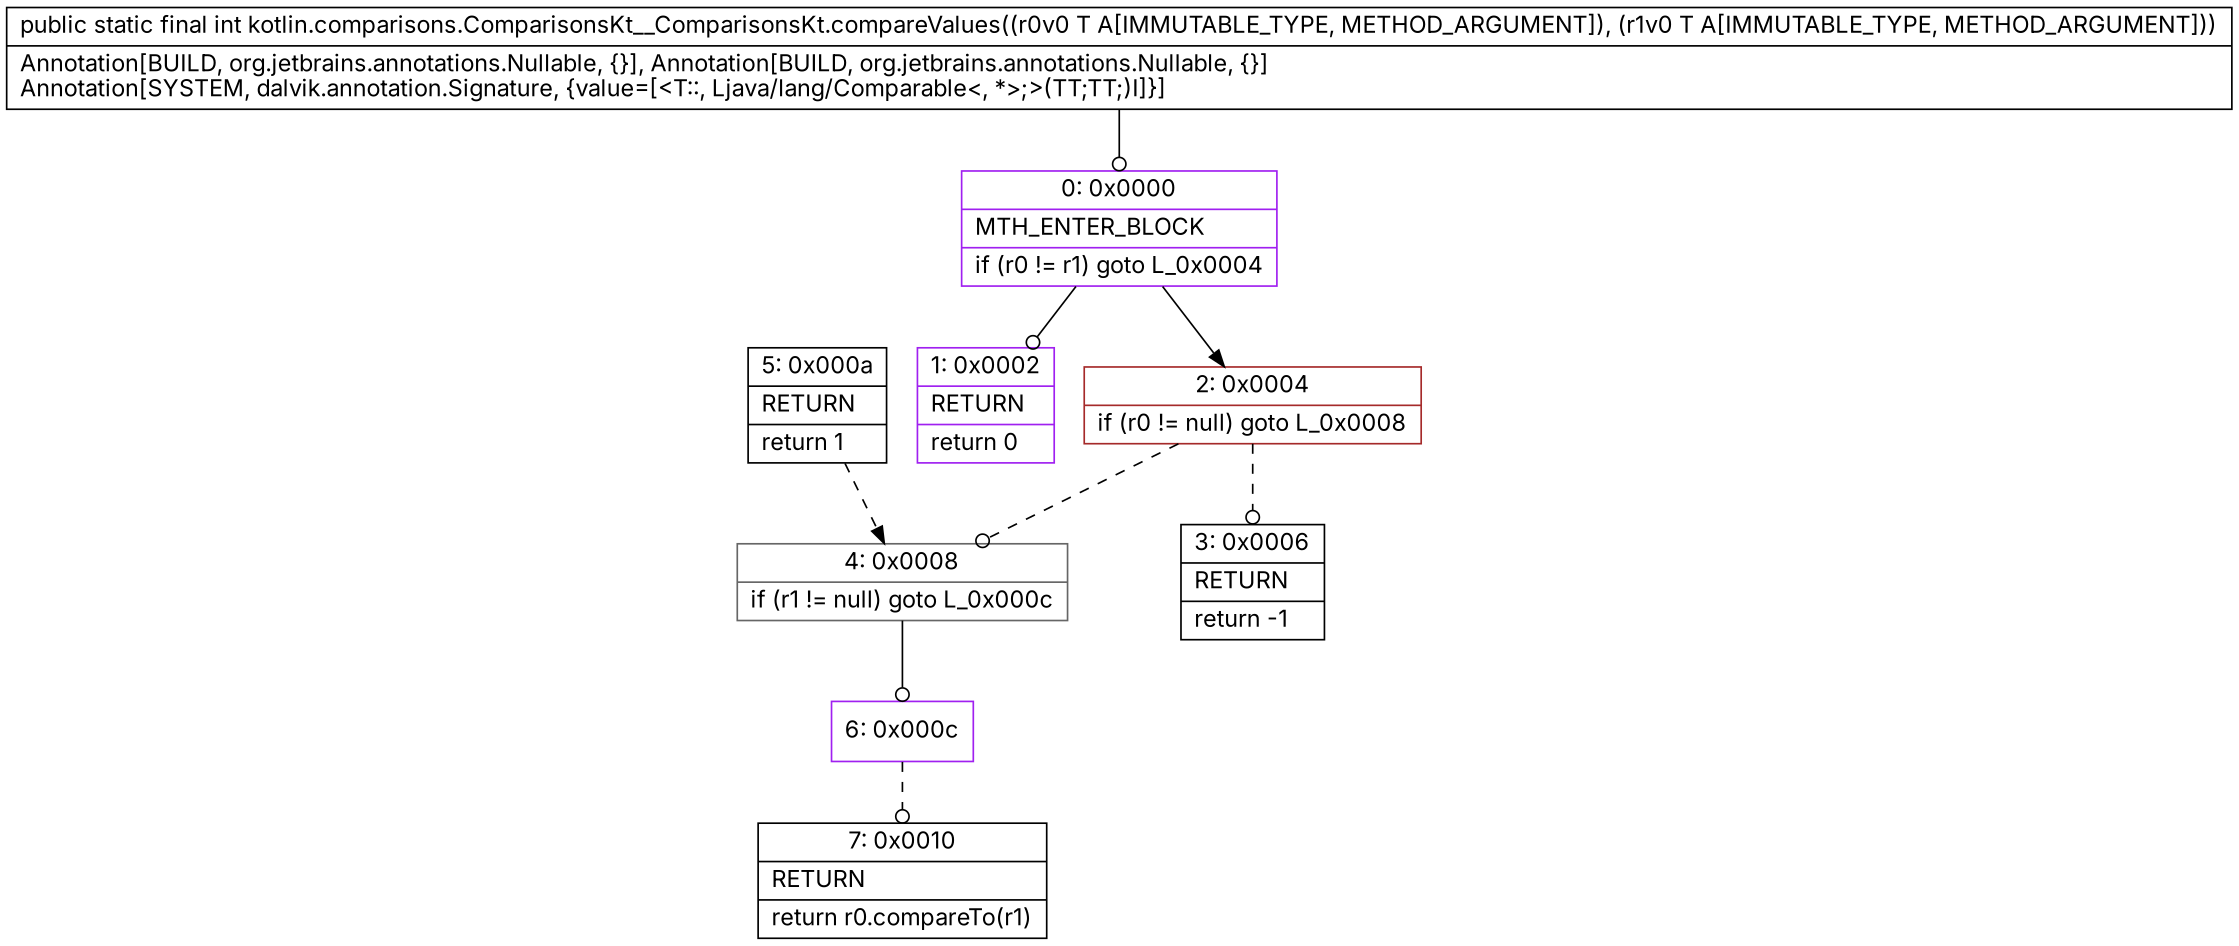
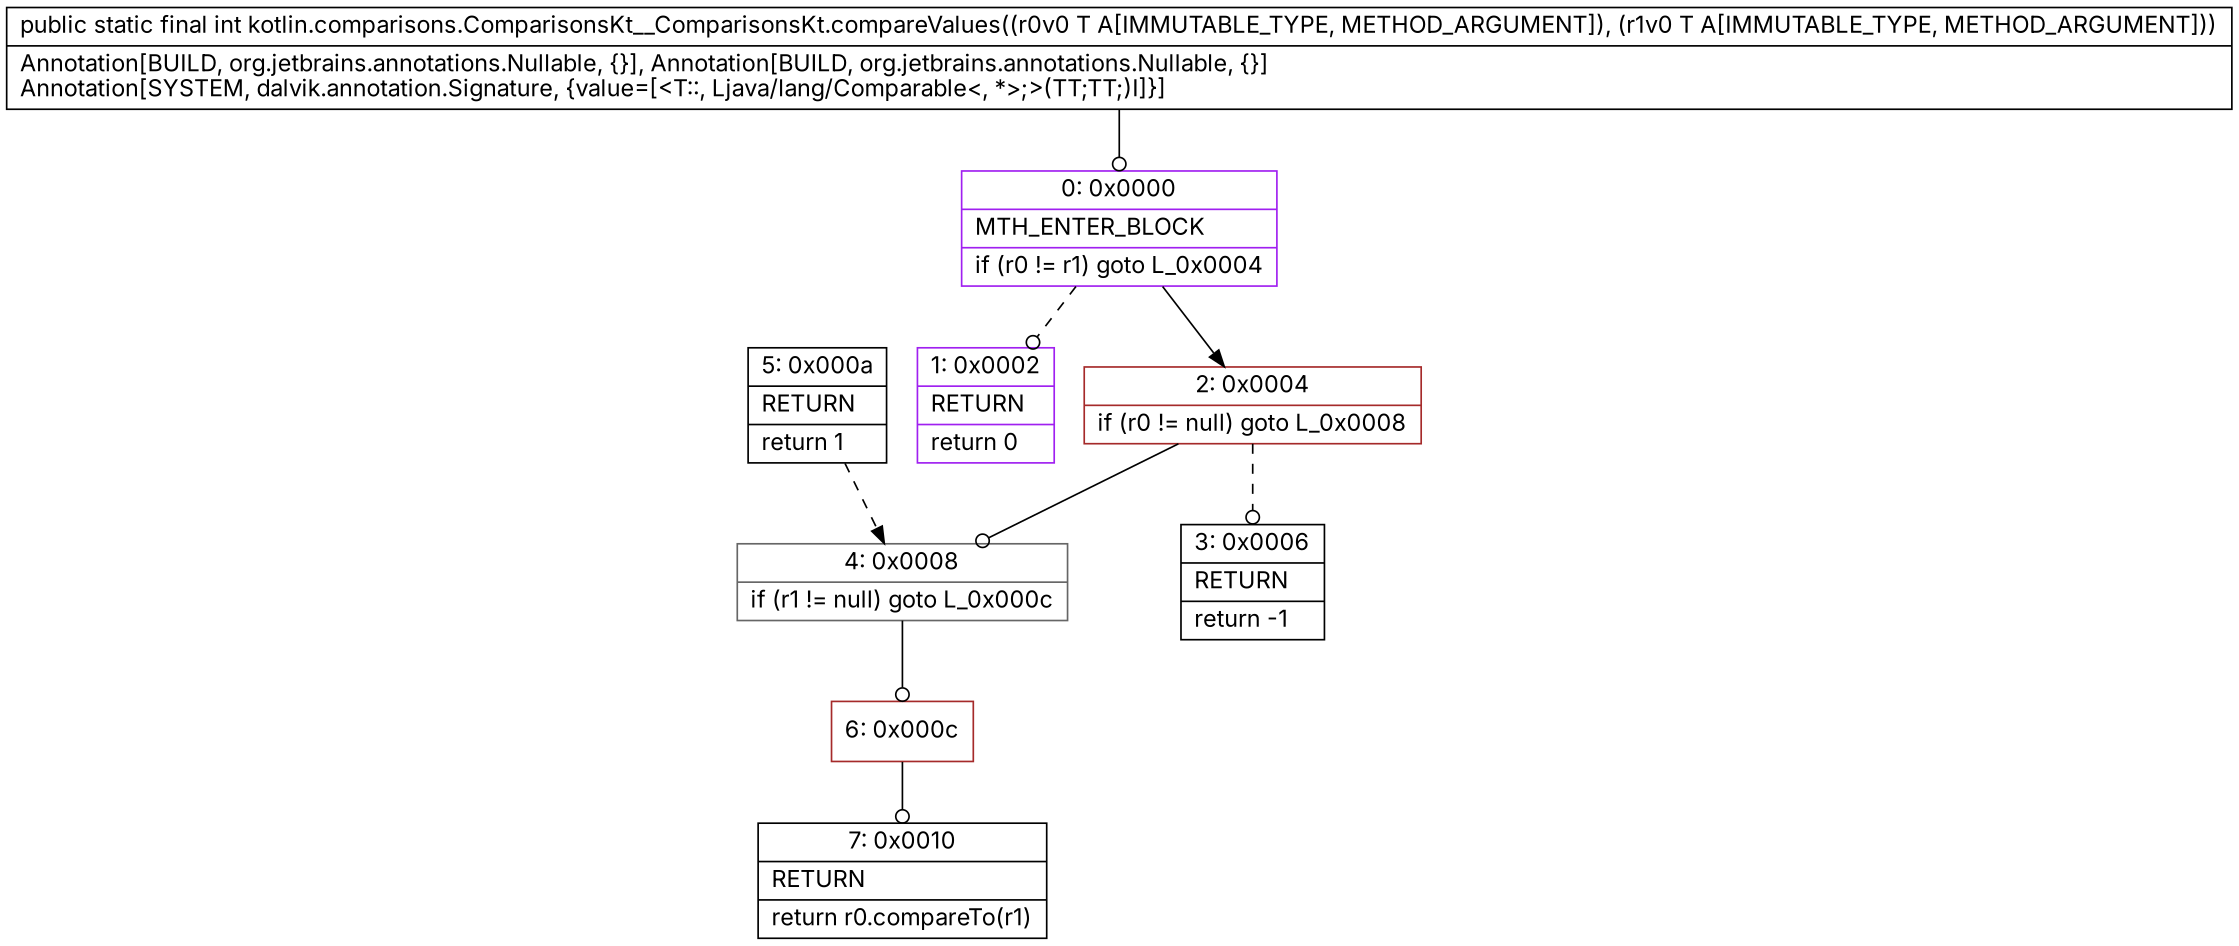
(1057, 312) -> (1057, 312)
(1084, 491) -> (1084, 491)
(902, 731) -> (902, 731)
(902, 786) -> (902, 786)
